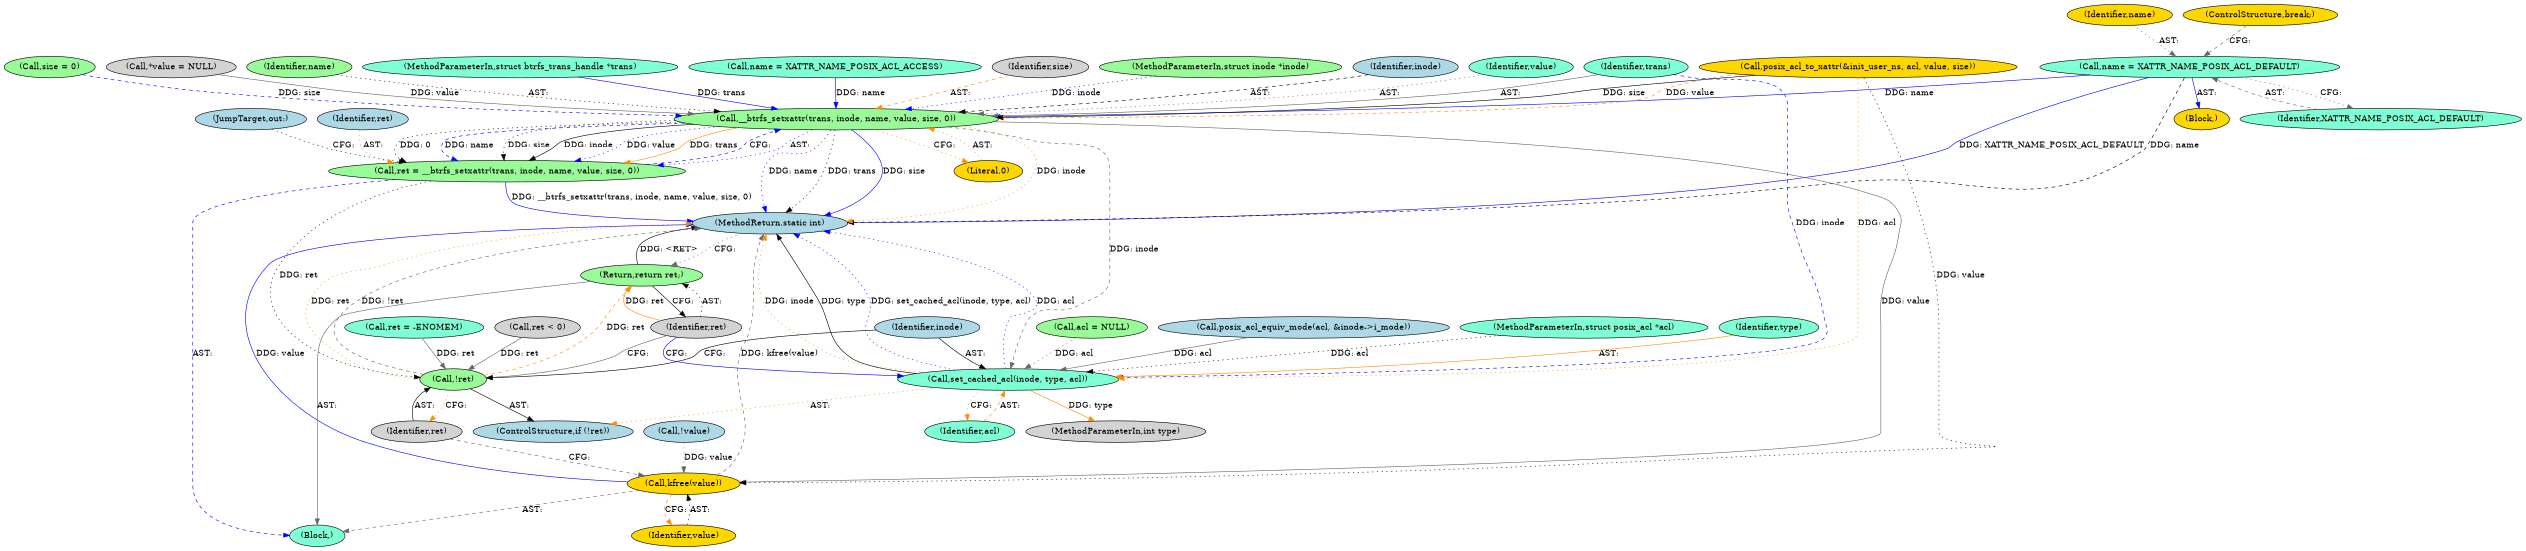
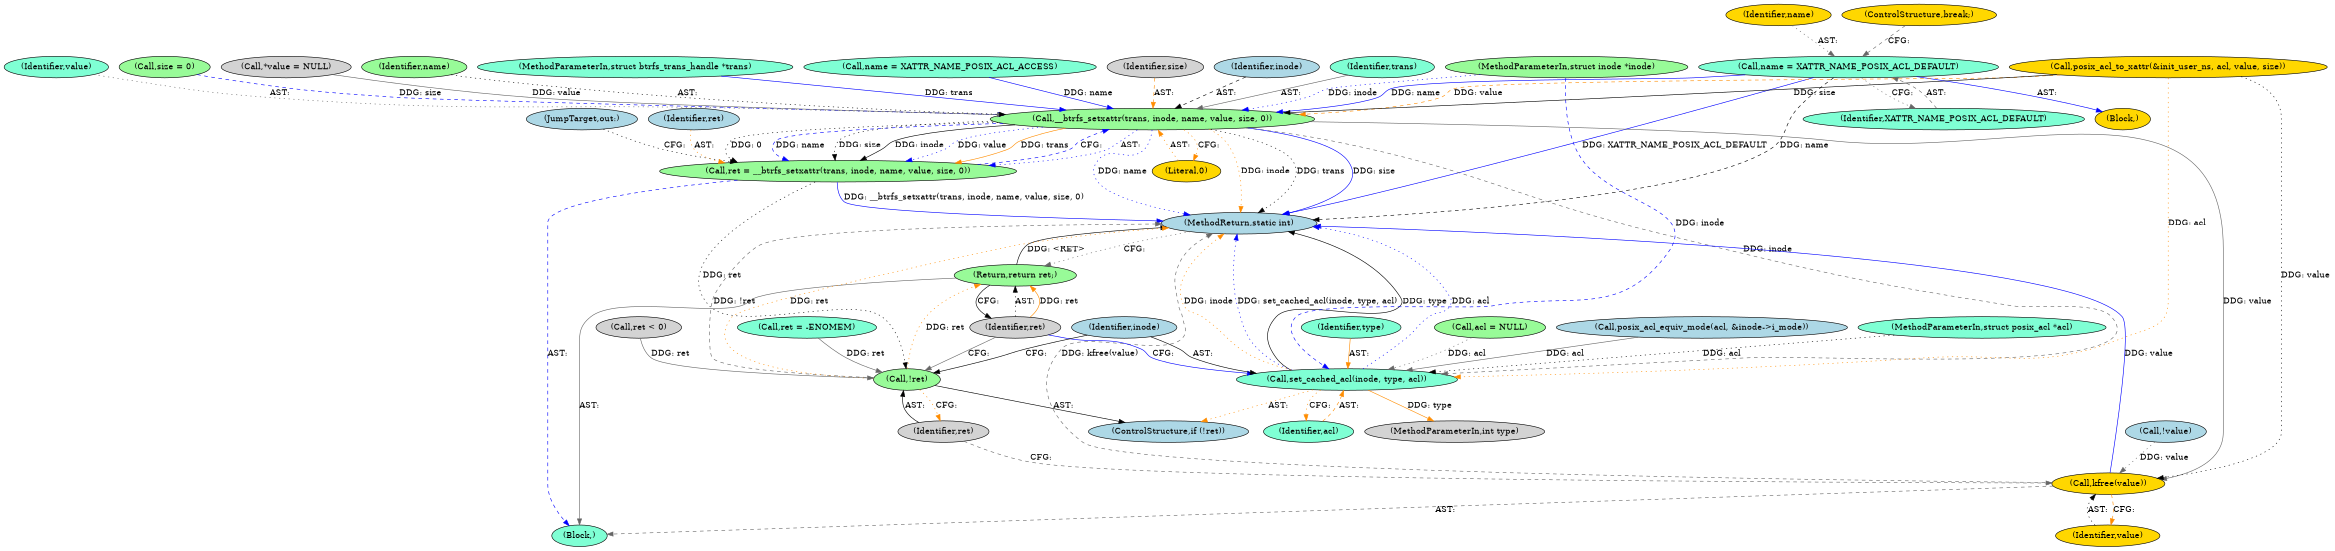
(566, 350) -> (927, 316)
(1658, 360) -> (1571, 300)
